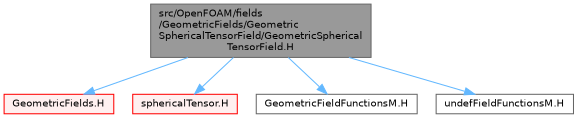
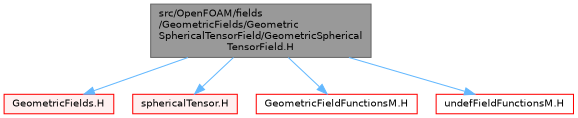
(337, 104) -> (337, 104)
(505, 104) -> (505, 104)
